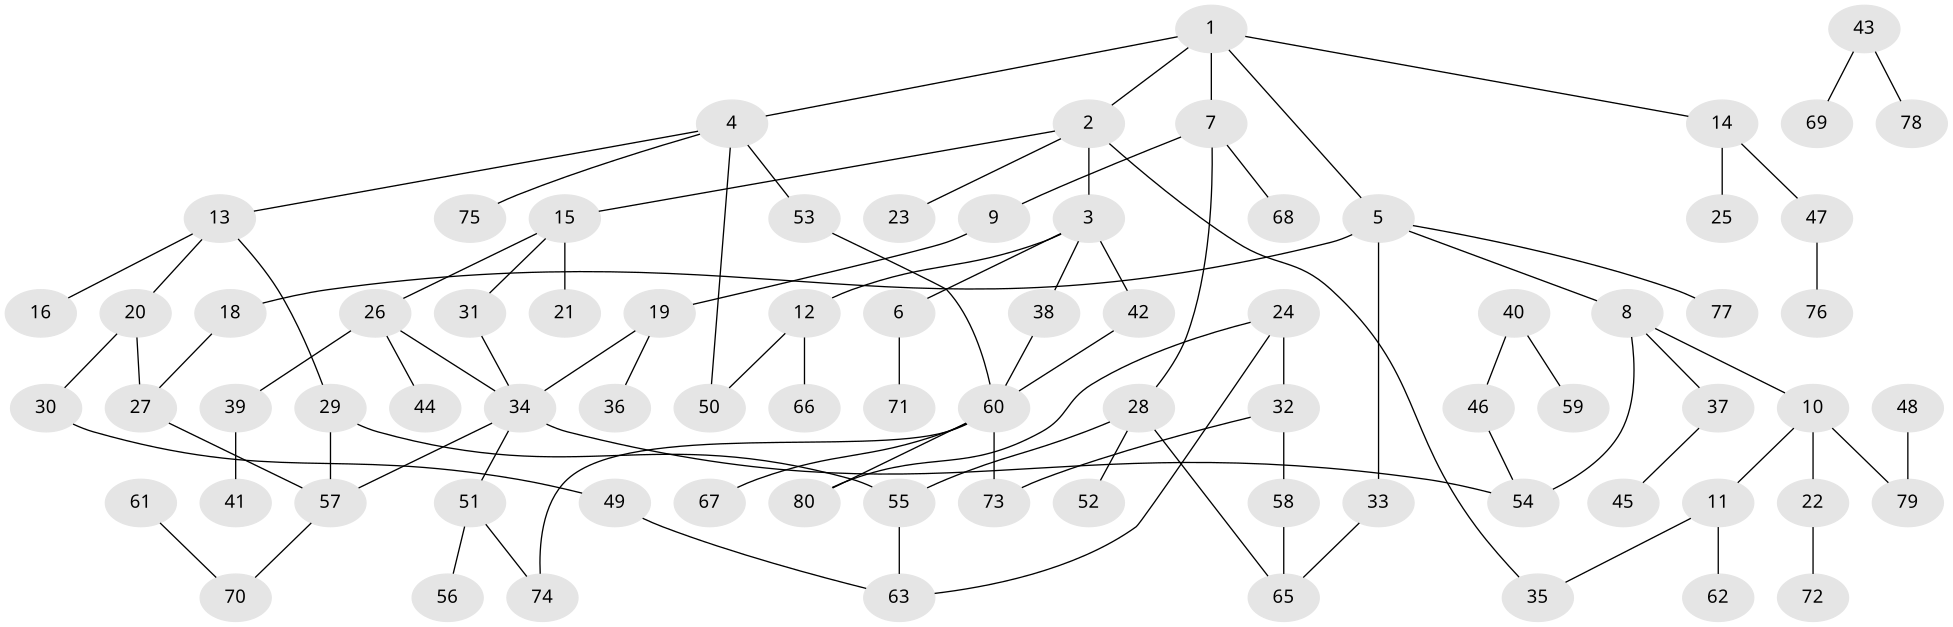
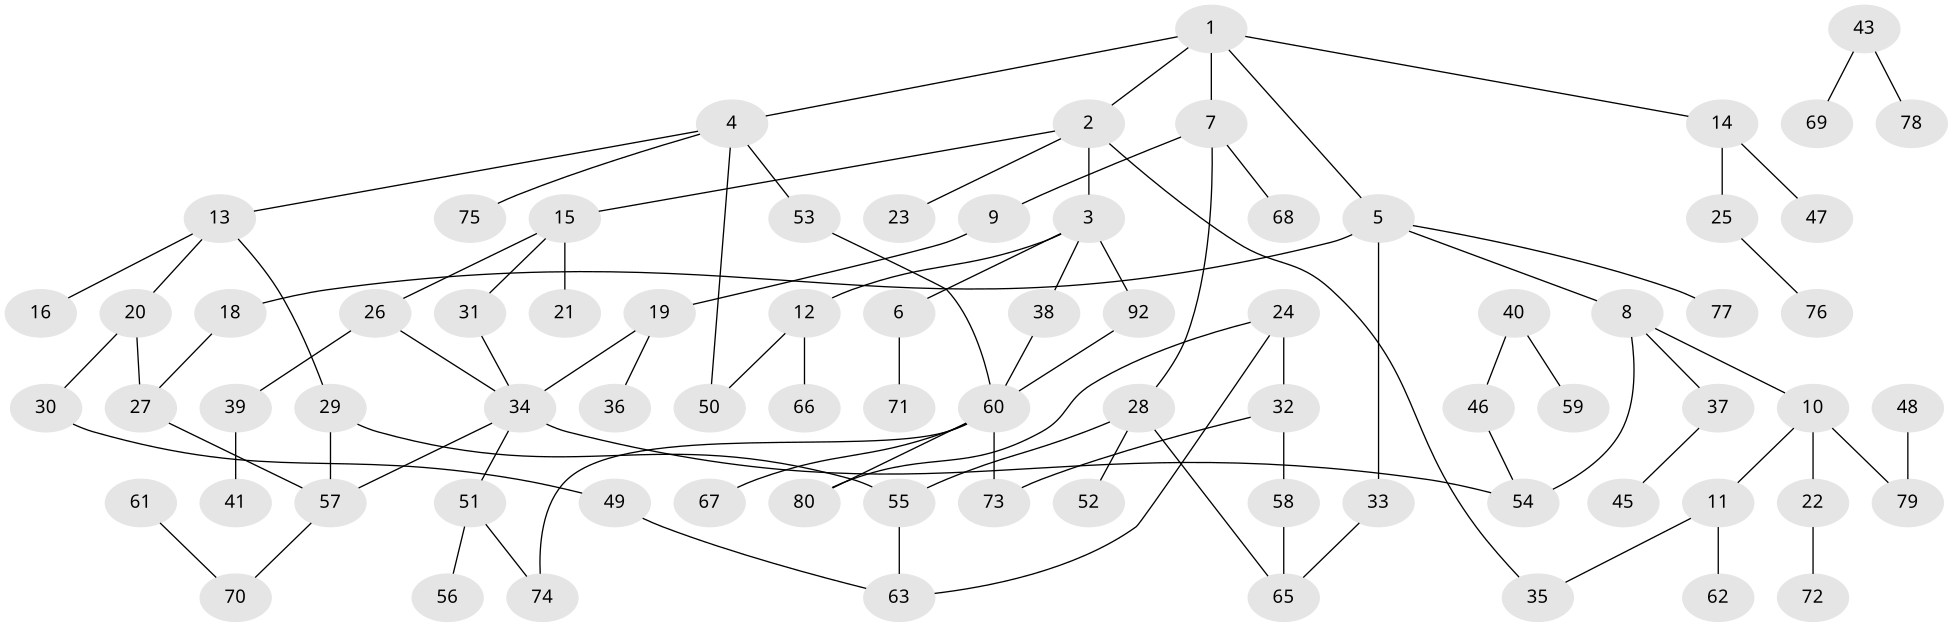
(1817, 266) -> (1769, 266)
(1139, 313) -> (1139, 313)
(425, 408) -> none
